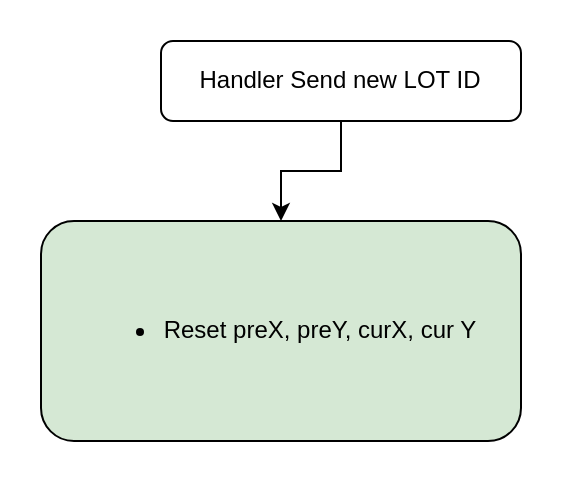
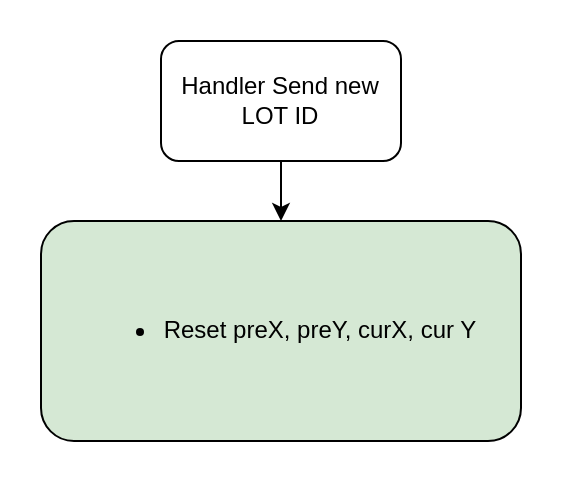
(341, 81) -> (281, 101)
